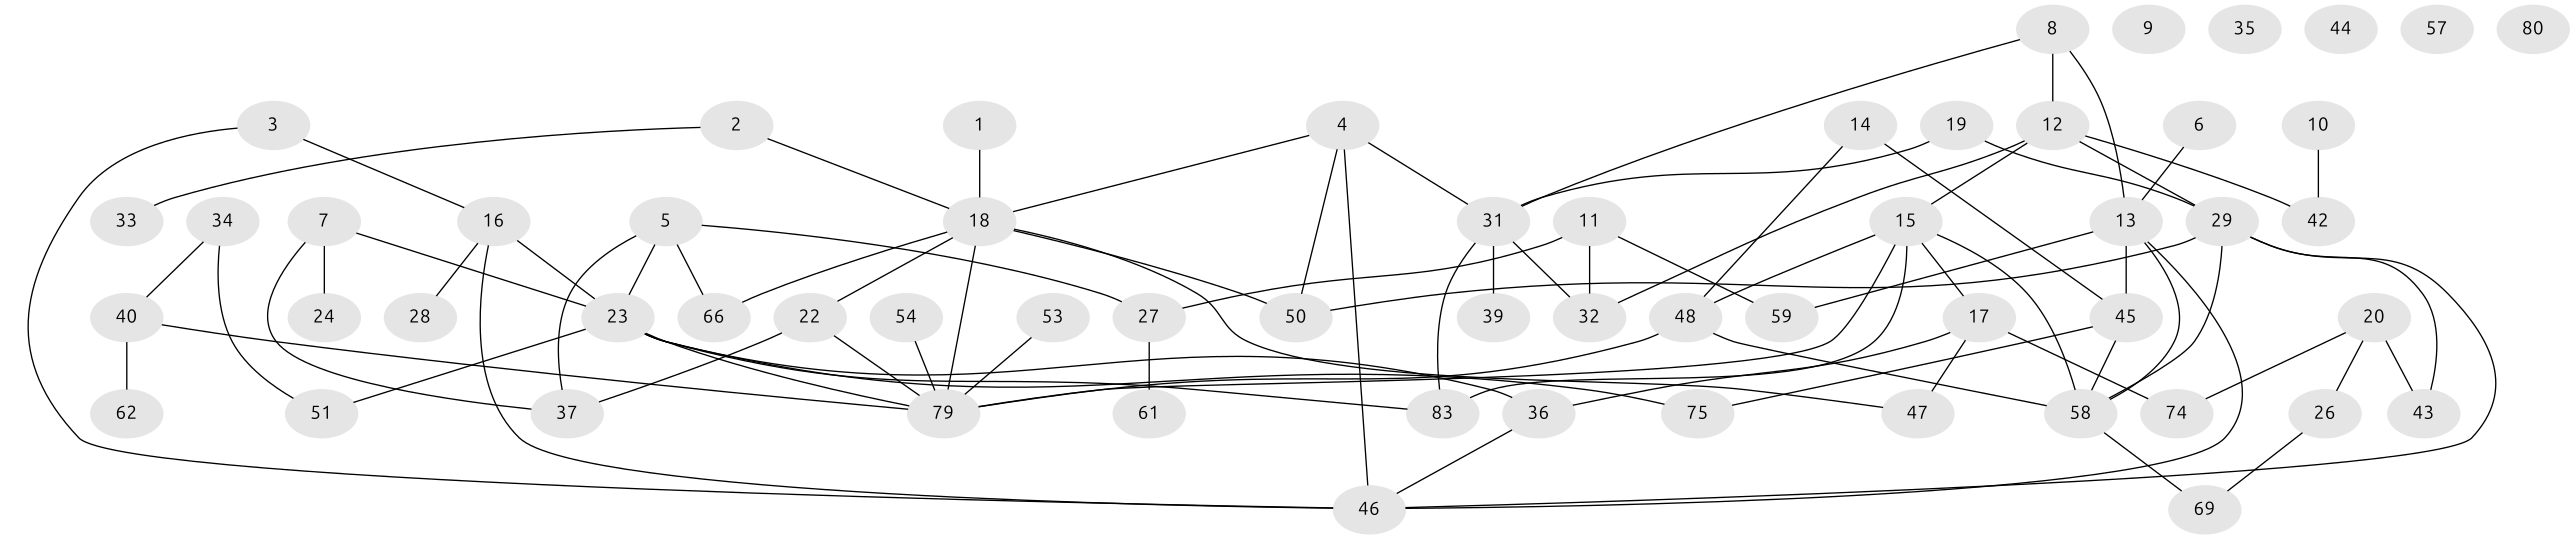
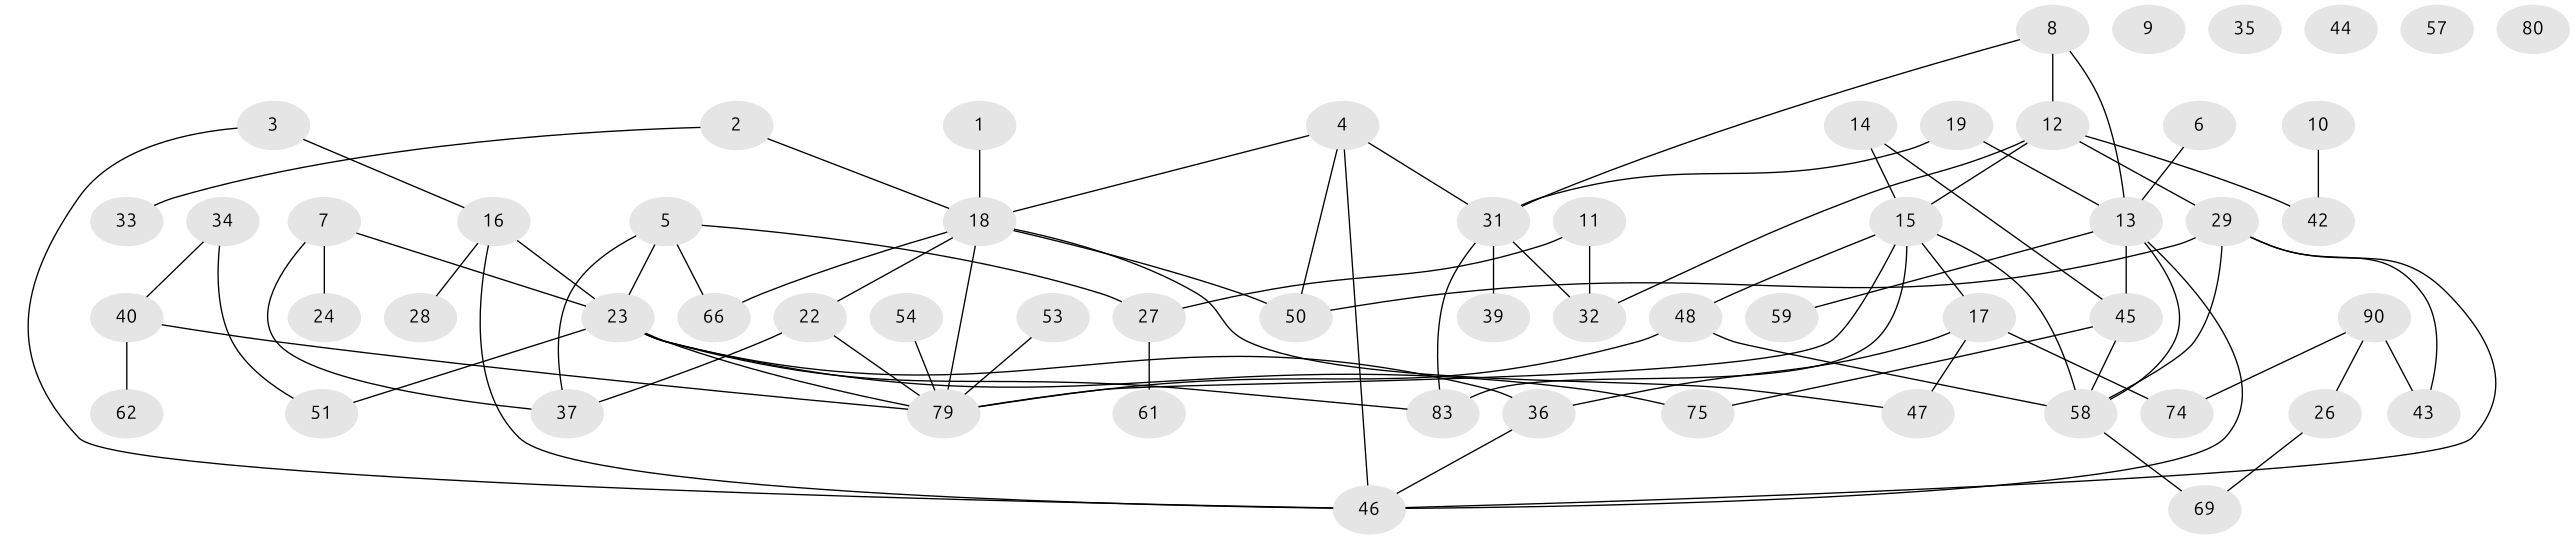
(2090, 174) -> (2041, 173)
(1773, 221) -> (1883, 173)
(1676, 265) -> none
(2374, 318) -> (2374, 318)
